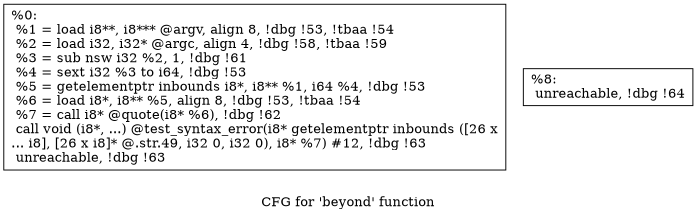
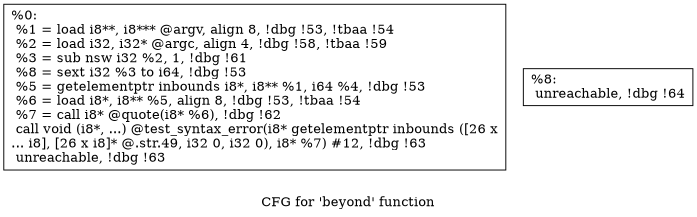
(129, 72) -> (129, 72)
